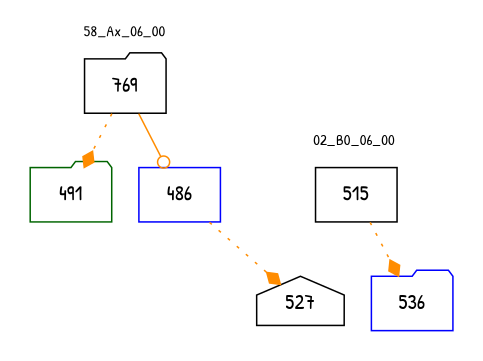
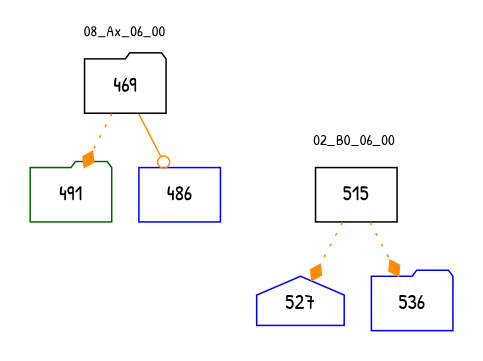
(125, 32) -> (125, 32)
(125, 86) -> (125, 86)
(235, 245) -> (331, 243)
(300, 303) -> (300, 303)
